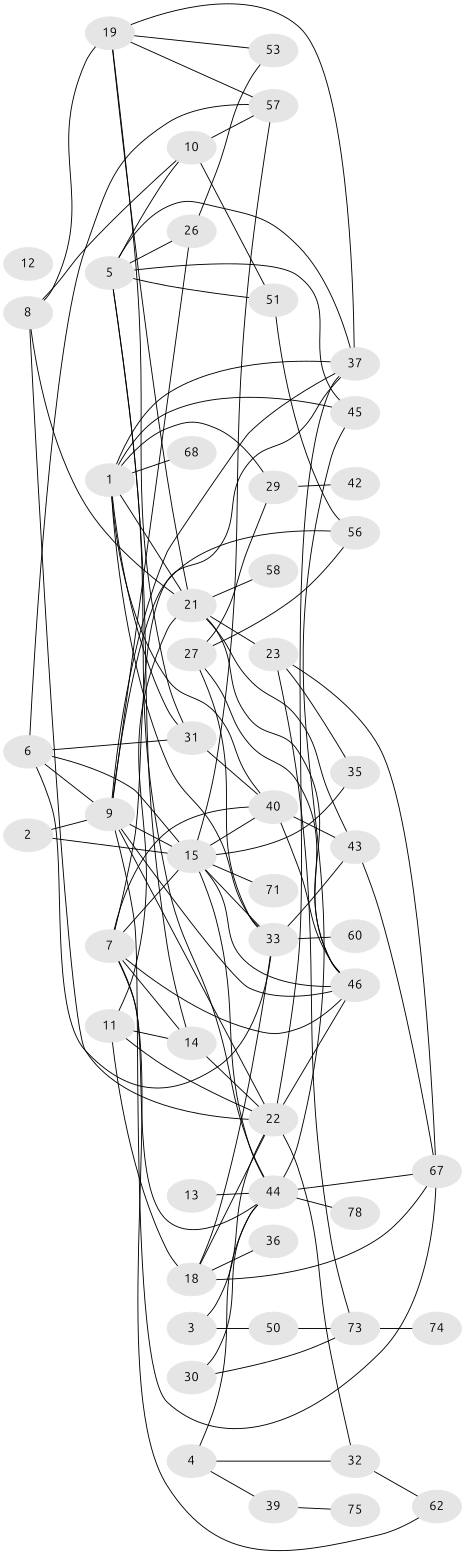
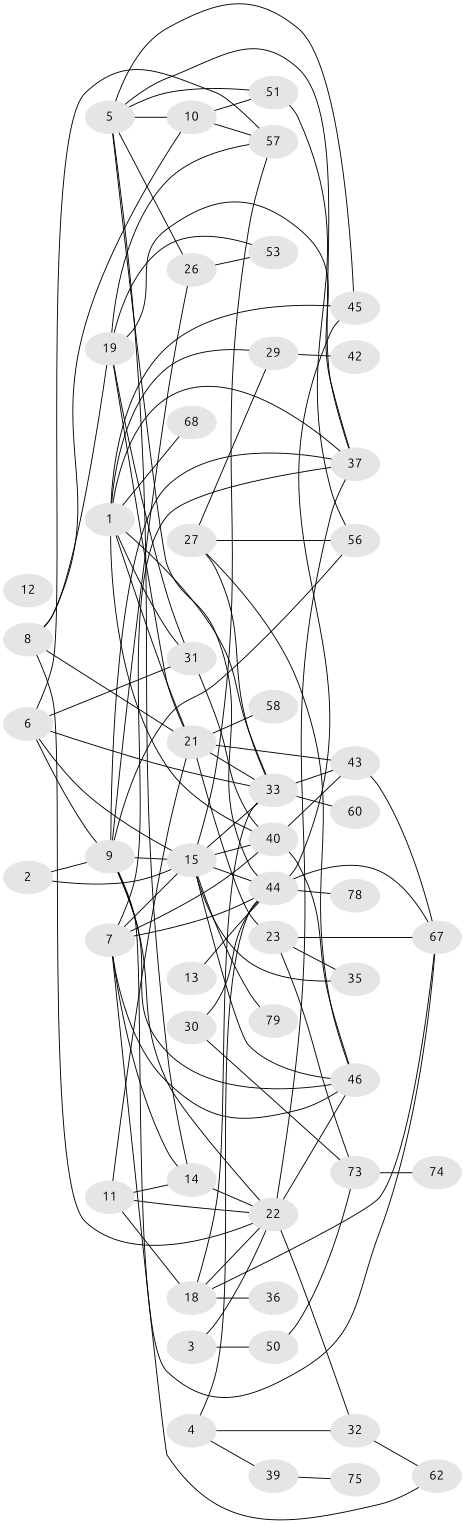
(284, 738) -> (236, 768)
(273, 891) -> (273, 1021)
